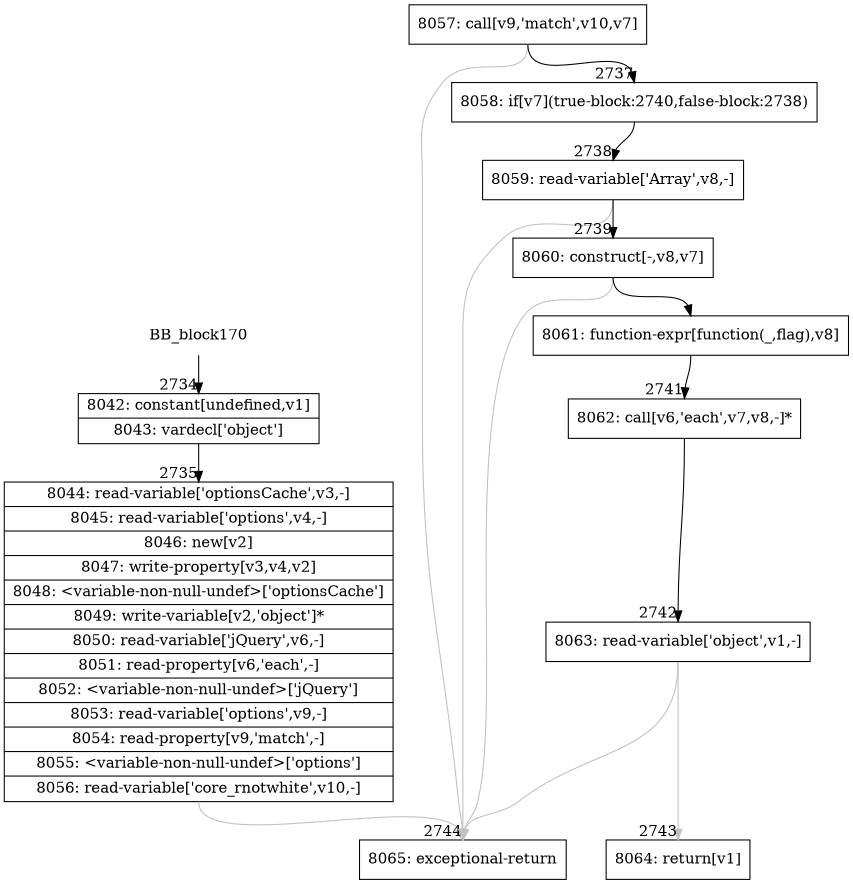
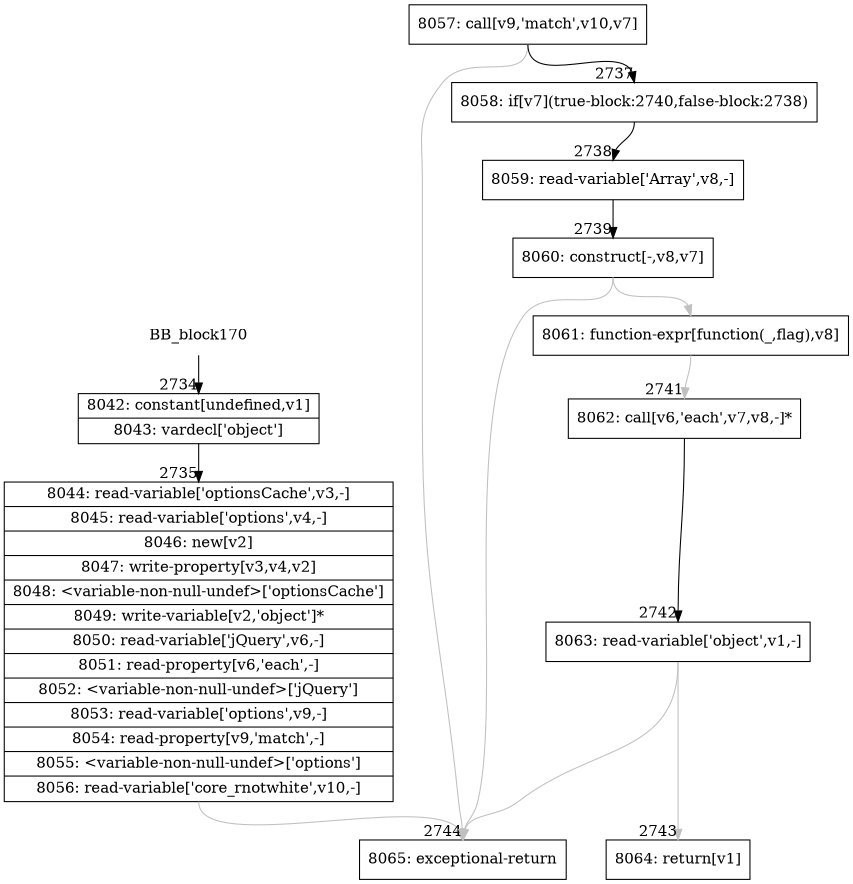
(647, 297) -> (647, 297)
(689, 372) -> (689, 372)
(463, 463) -> none
